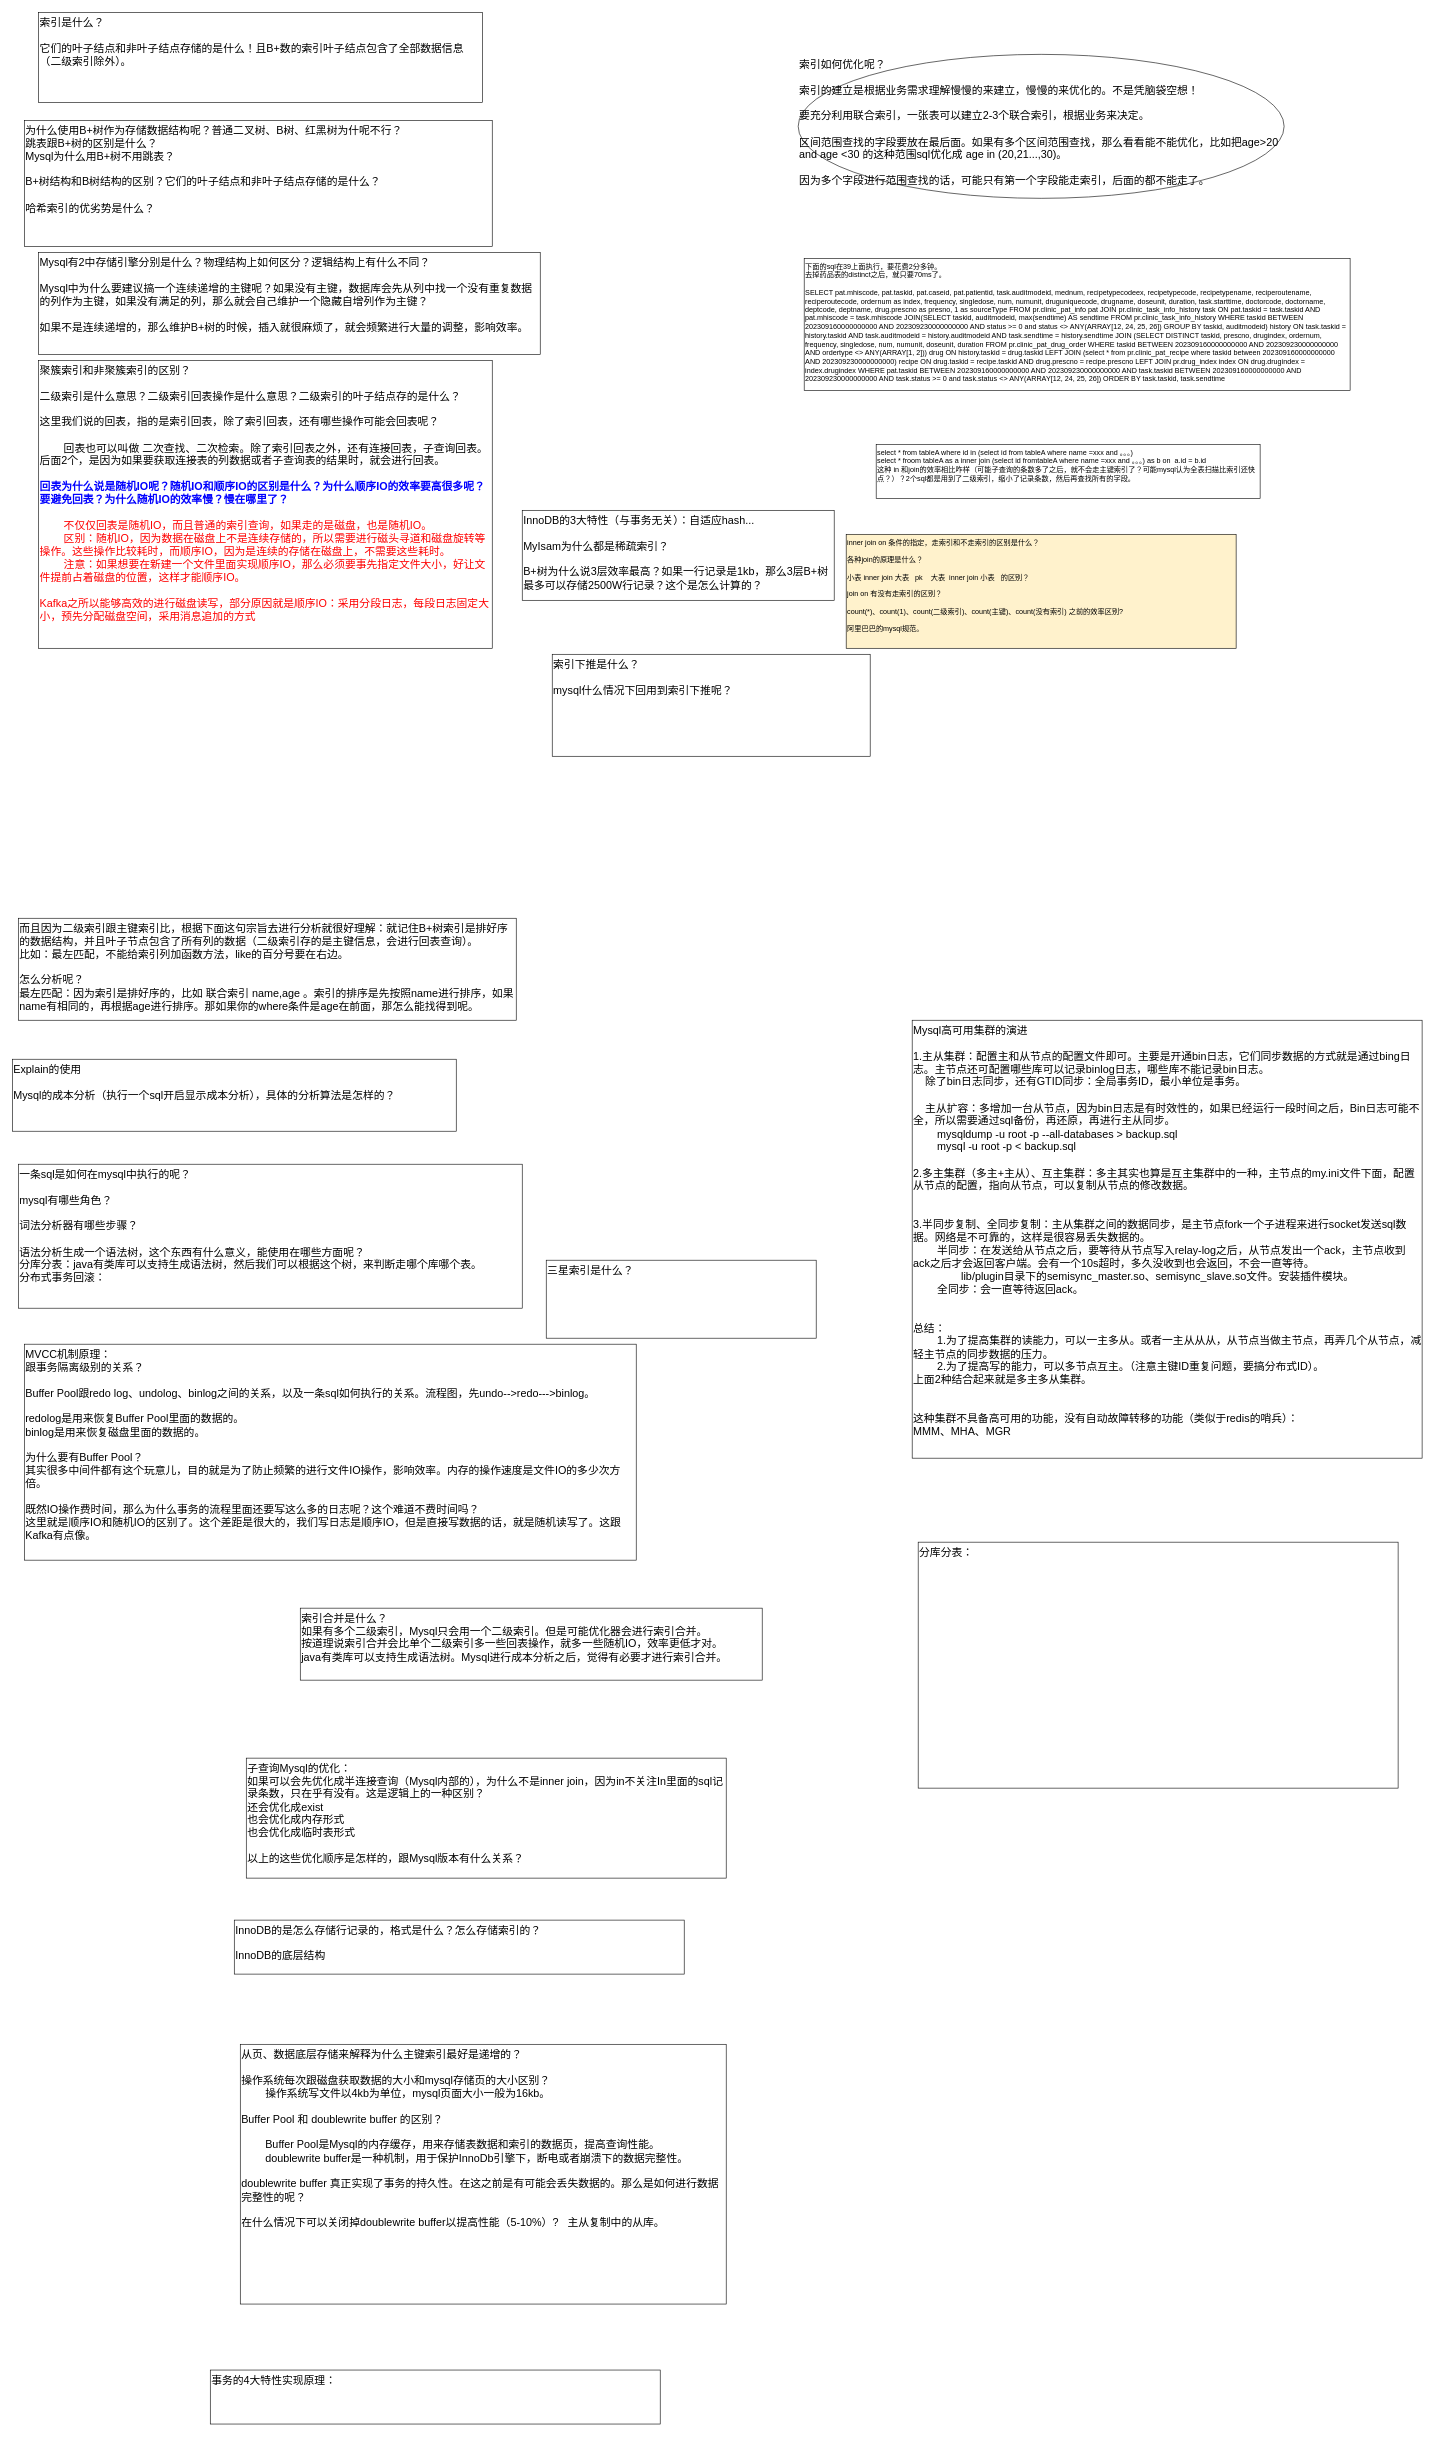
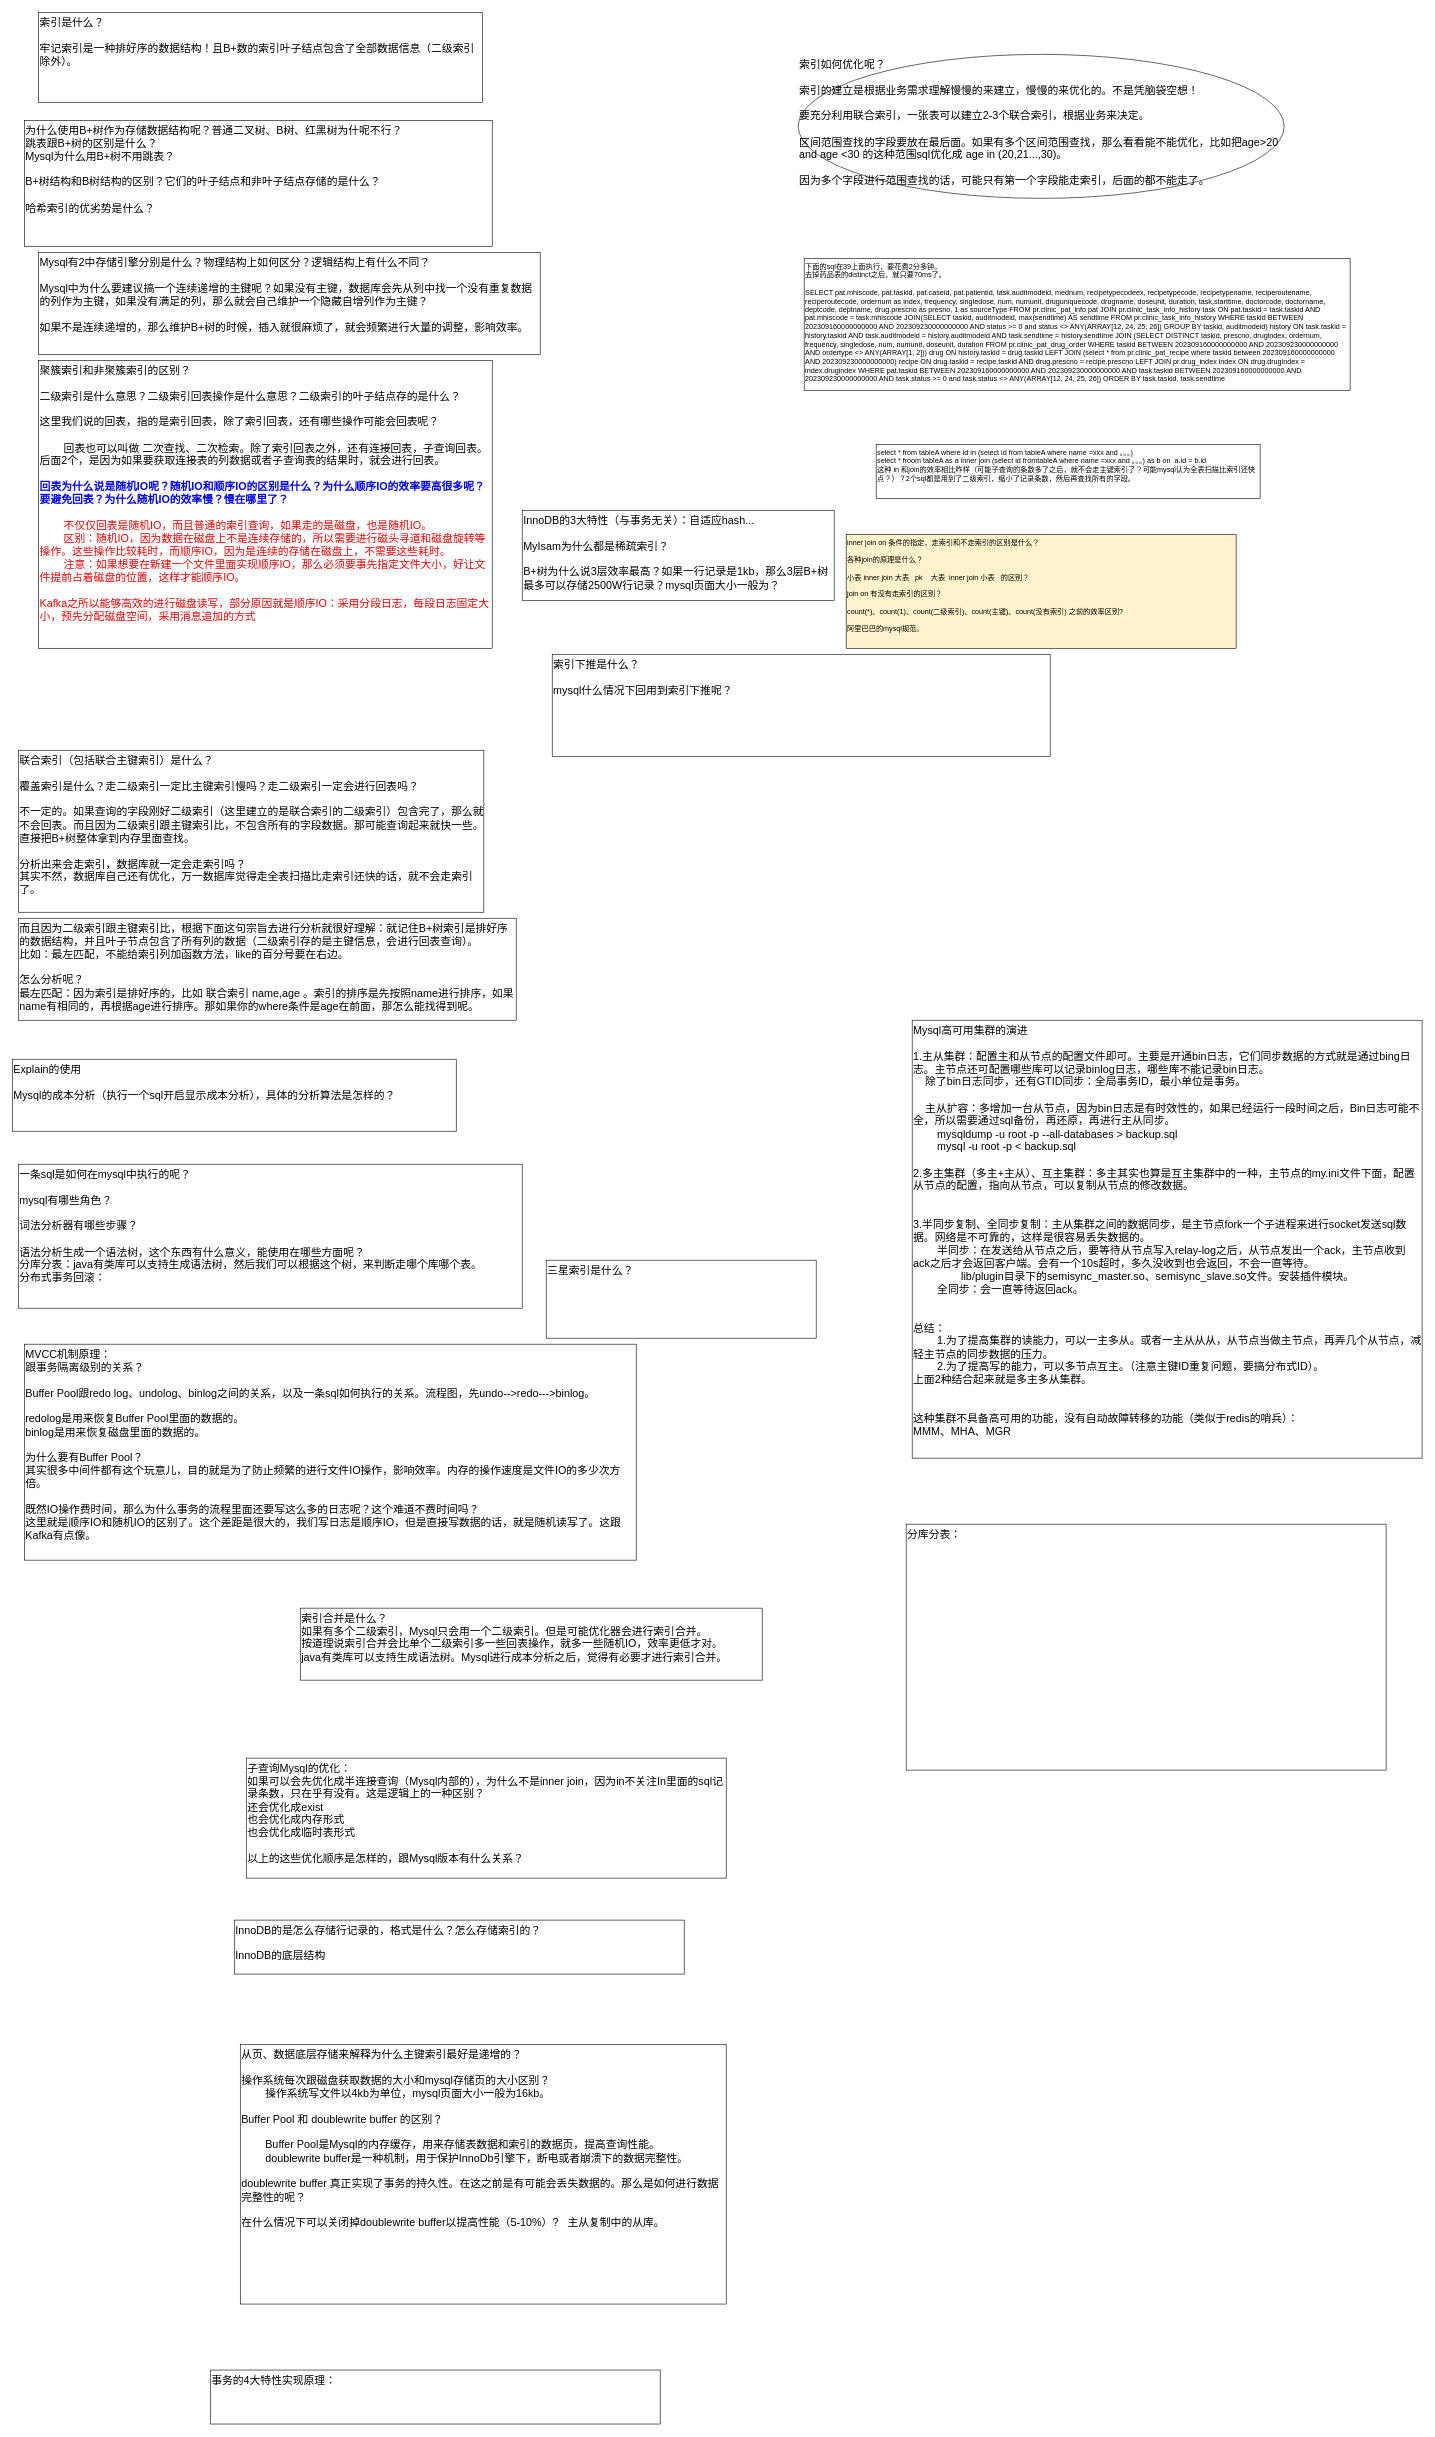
(213, 25) -> (199, 25)
(679, 532) -> (679, 532)
(711, 705) -> (801, 705)
none -> (251, 831)
(1158, 1665) -> (1146, 1647)
